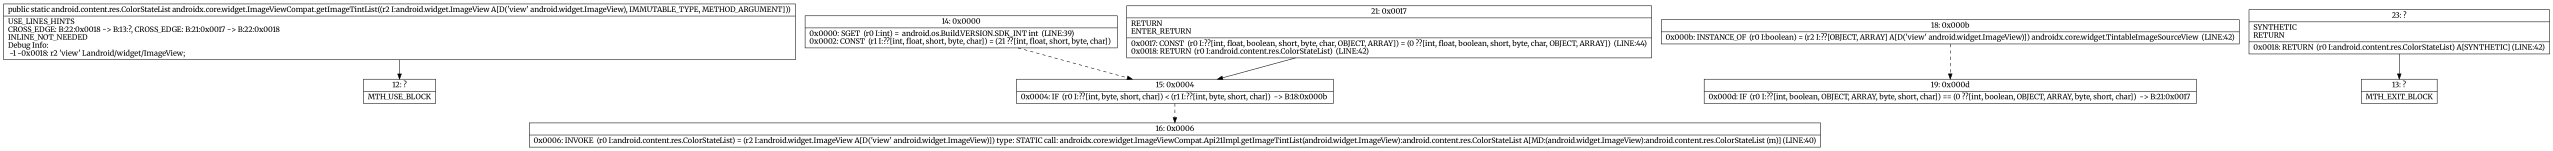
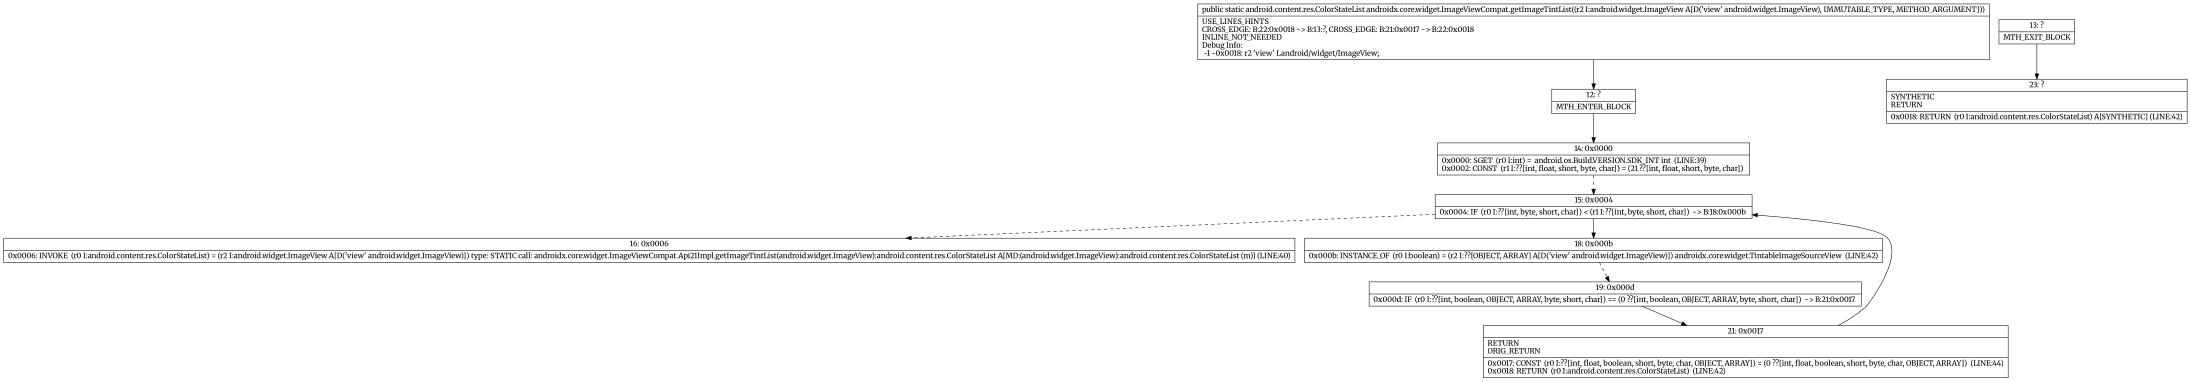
(1161, 32) -> (1514, 351)
(2399, 64) -> (2037, 59)
(400, 97) -> (1594, 107)
none -> (1594, 125)
none -> (1594, 226)
none -> (1662, 315)
